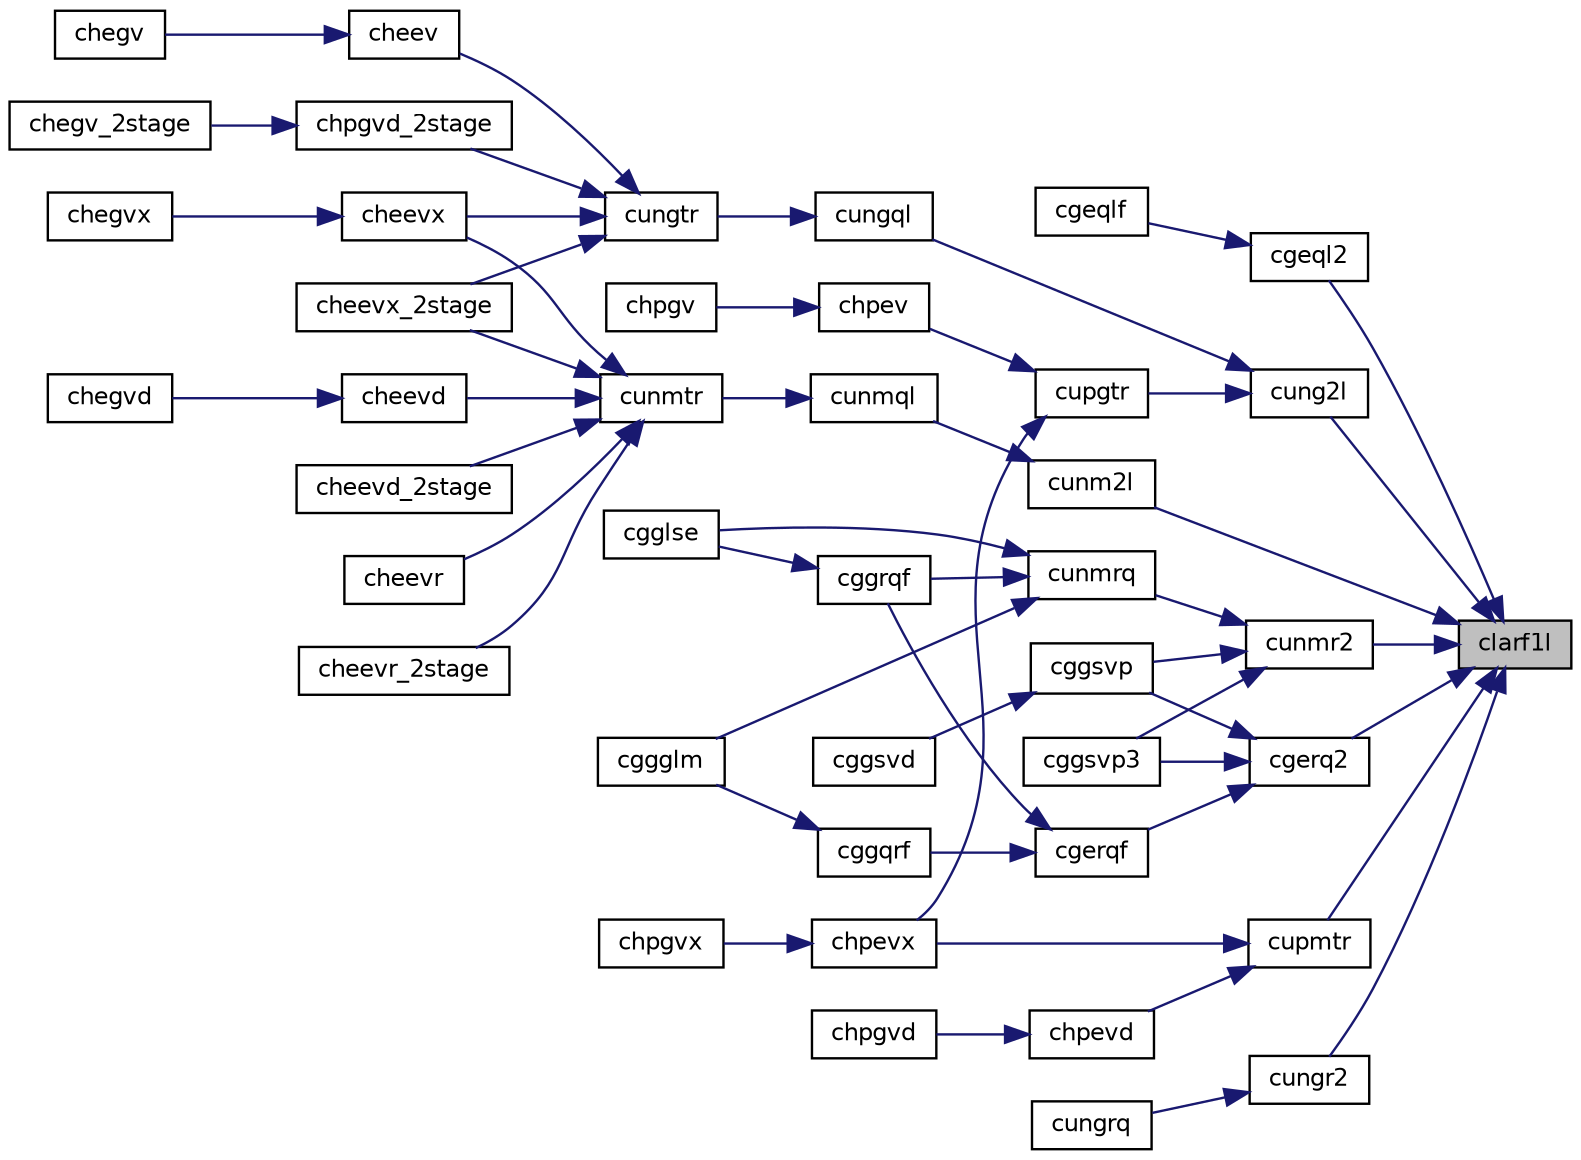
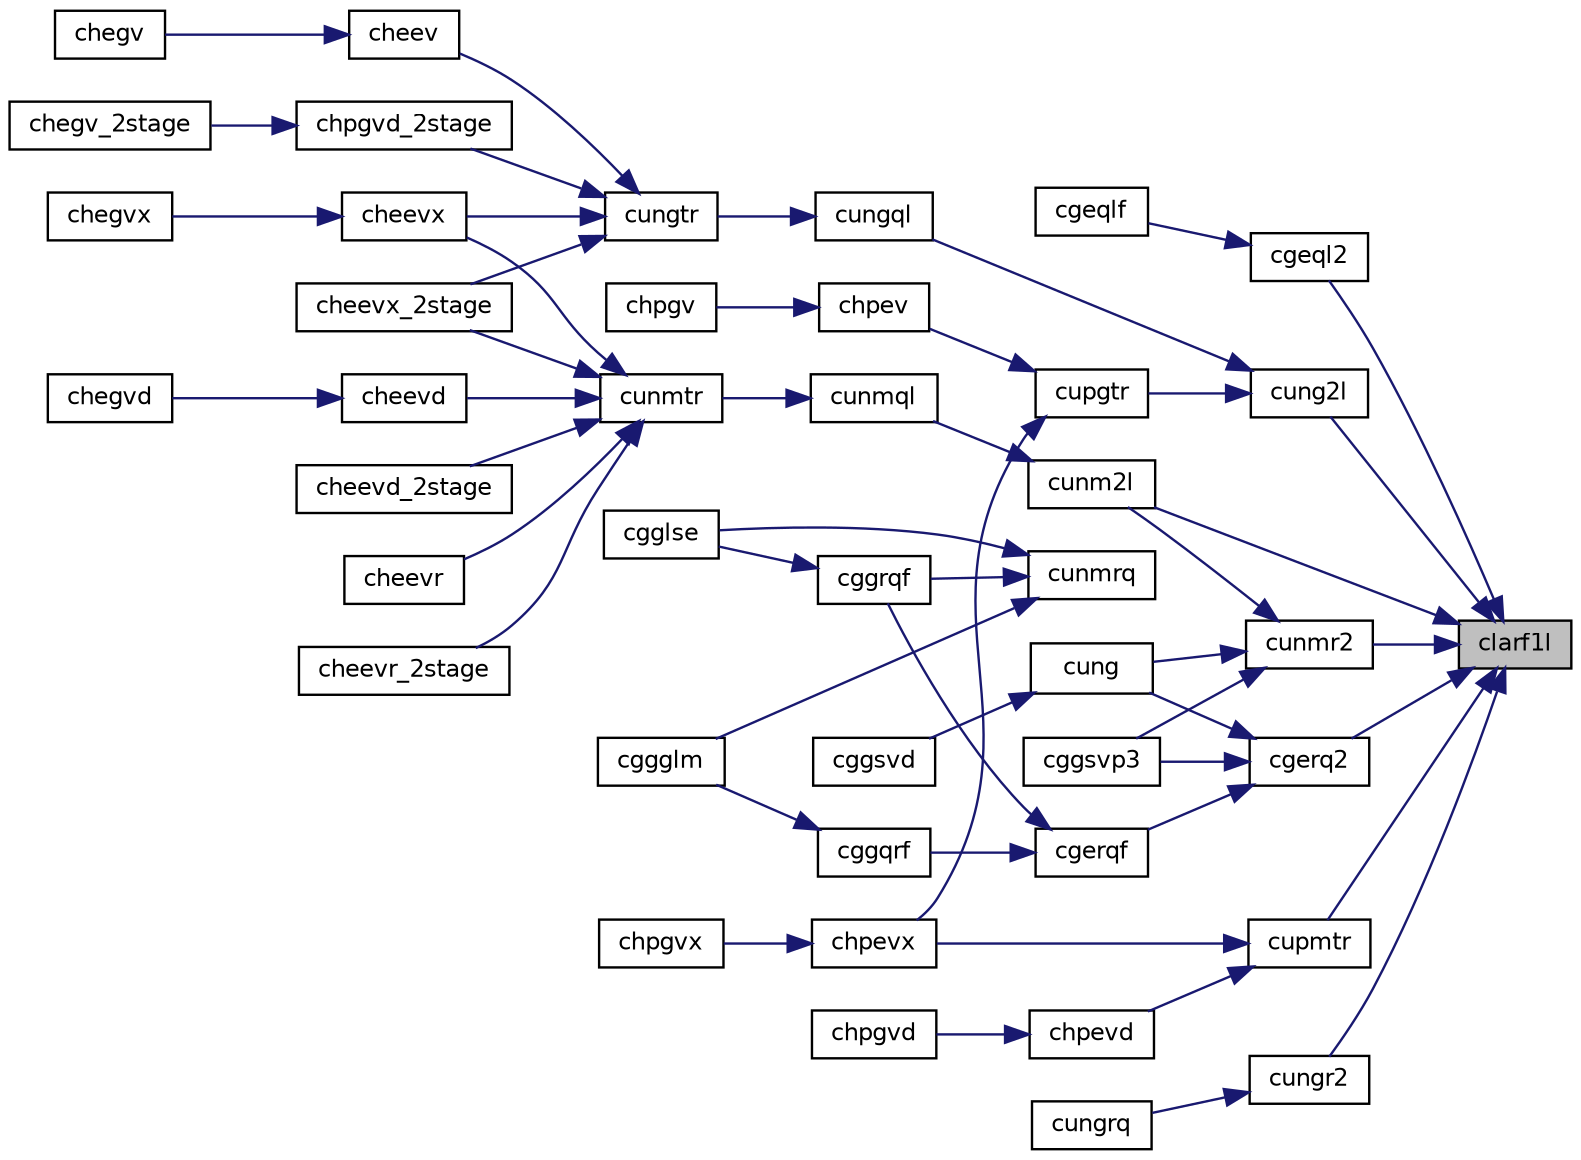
(1189, 606) -> (1194, 555)
(1092, 668) -> (1092, 668)
